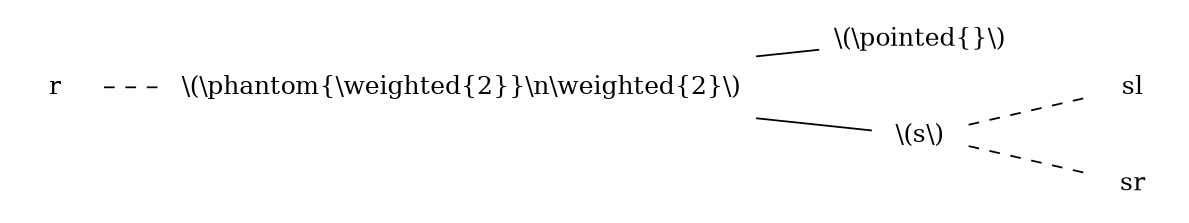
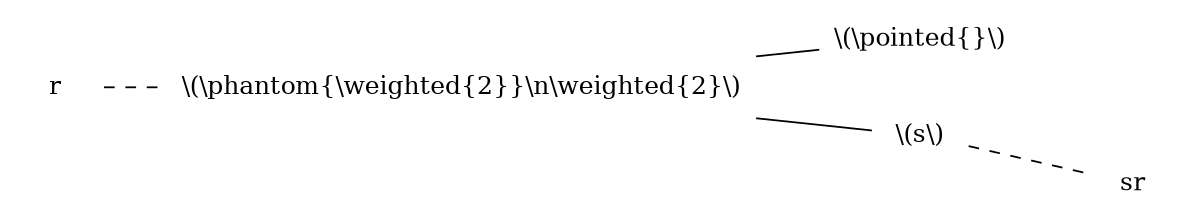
(1133, 87) -> none
